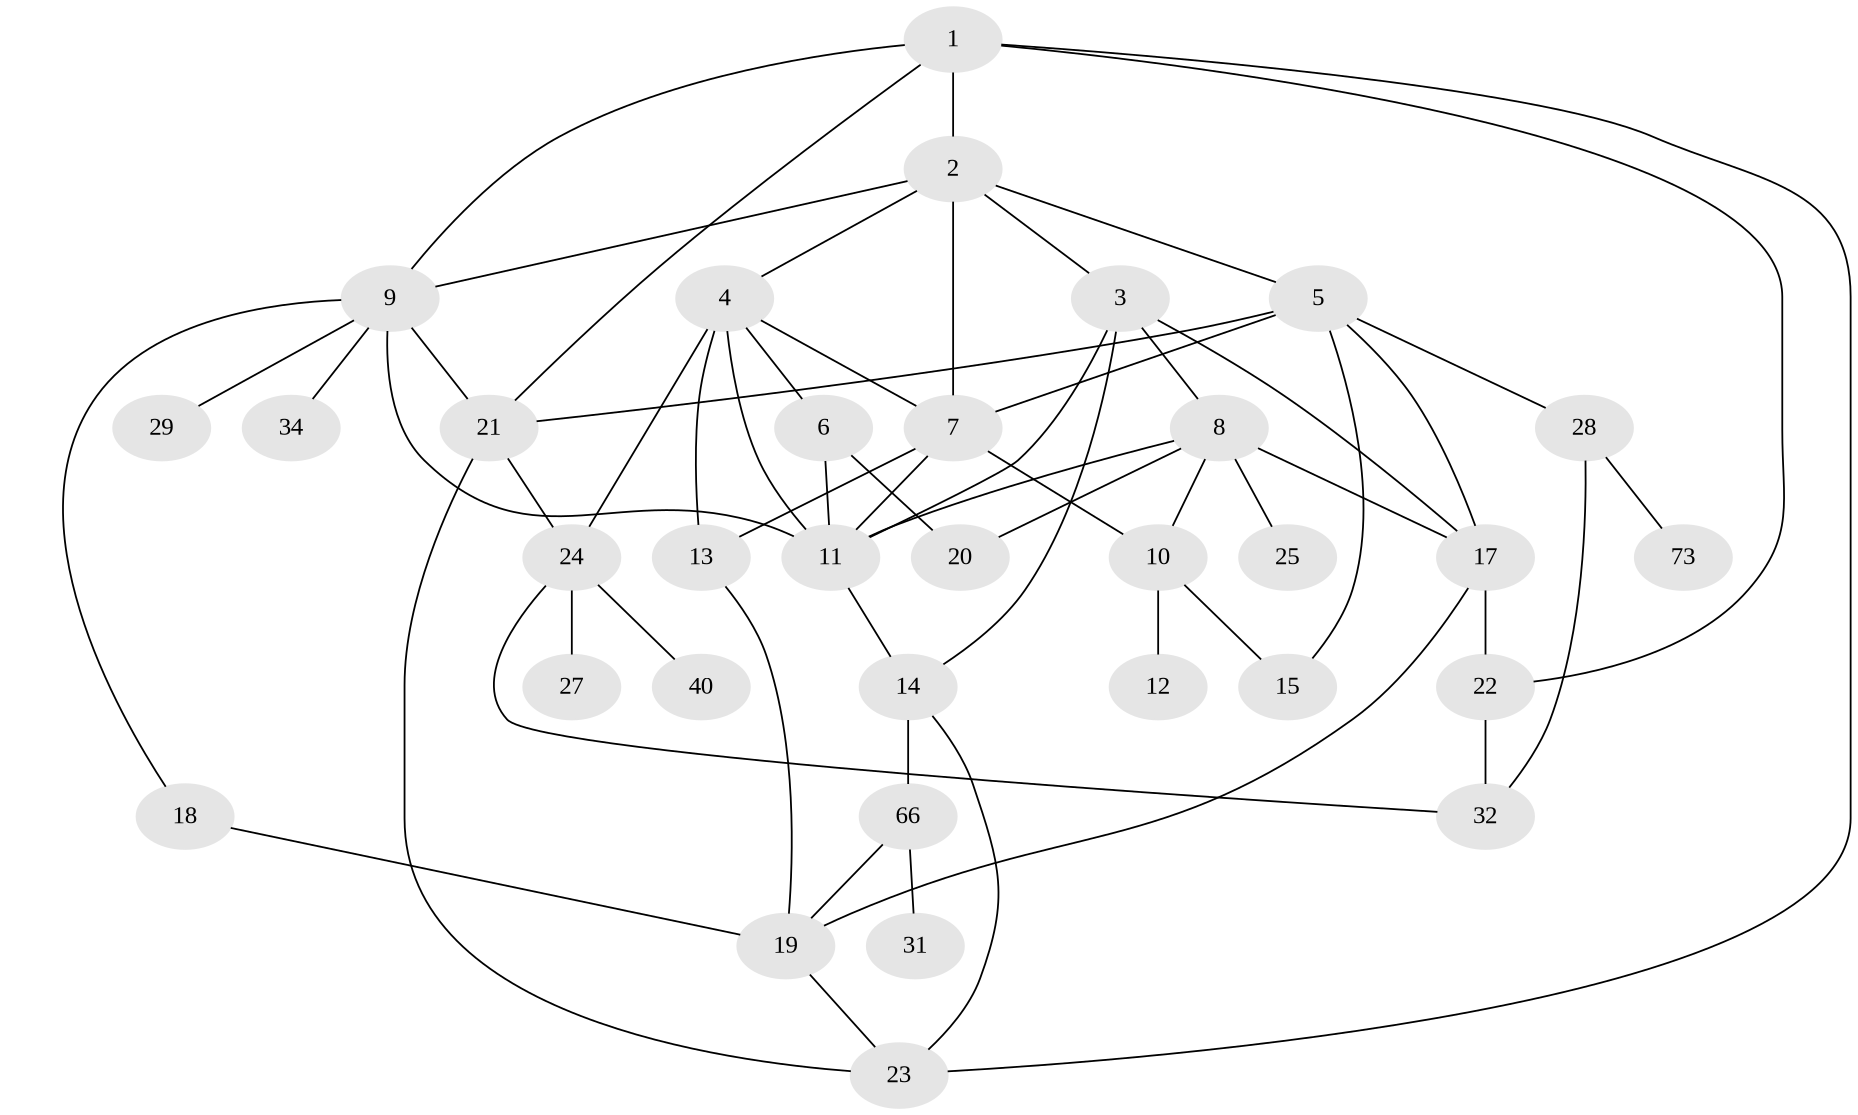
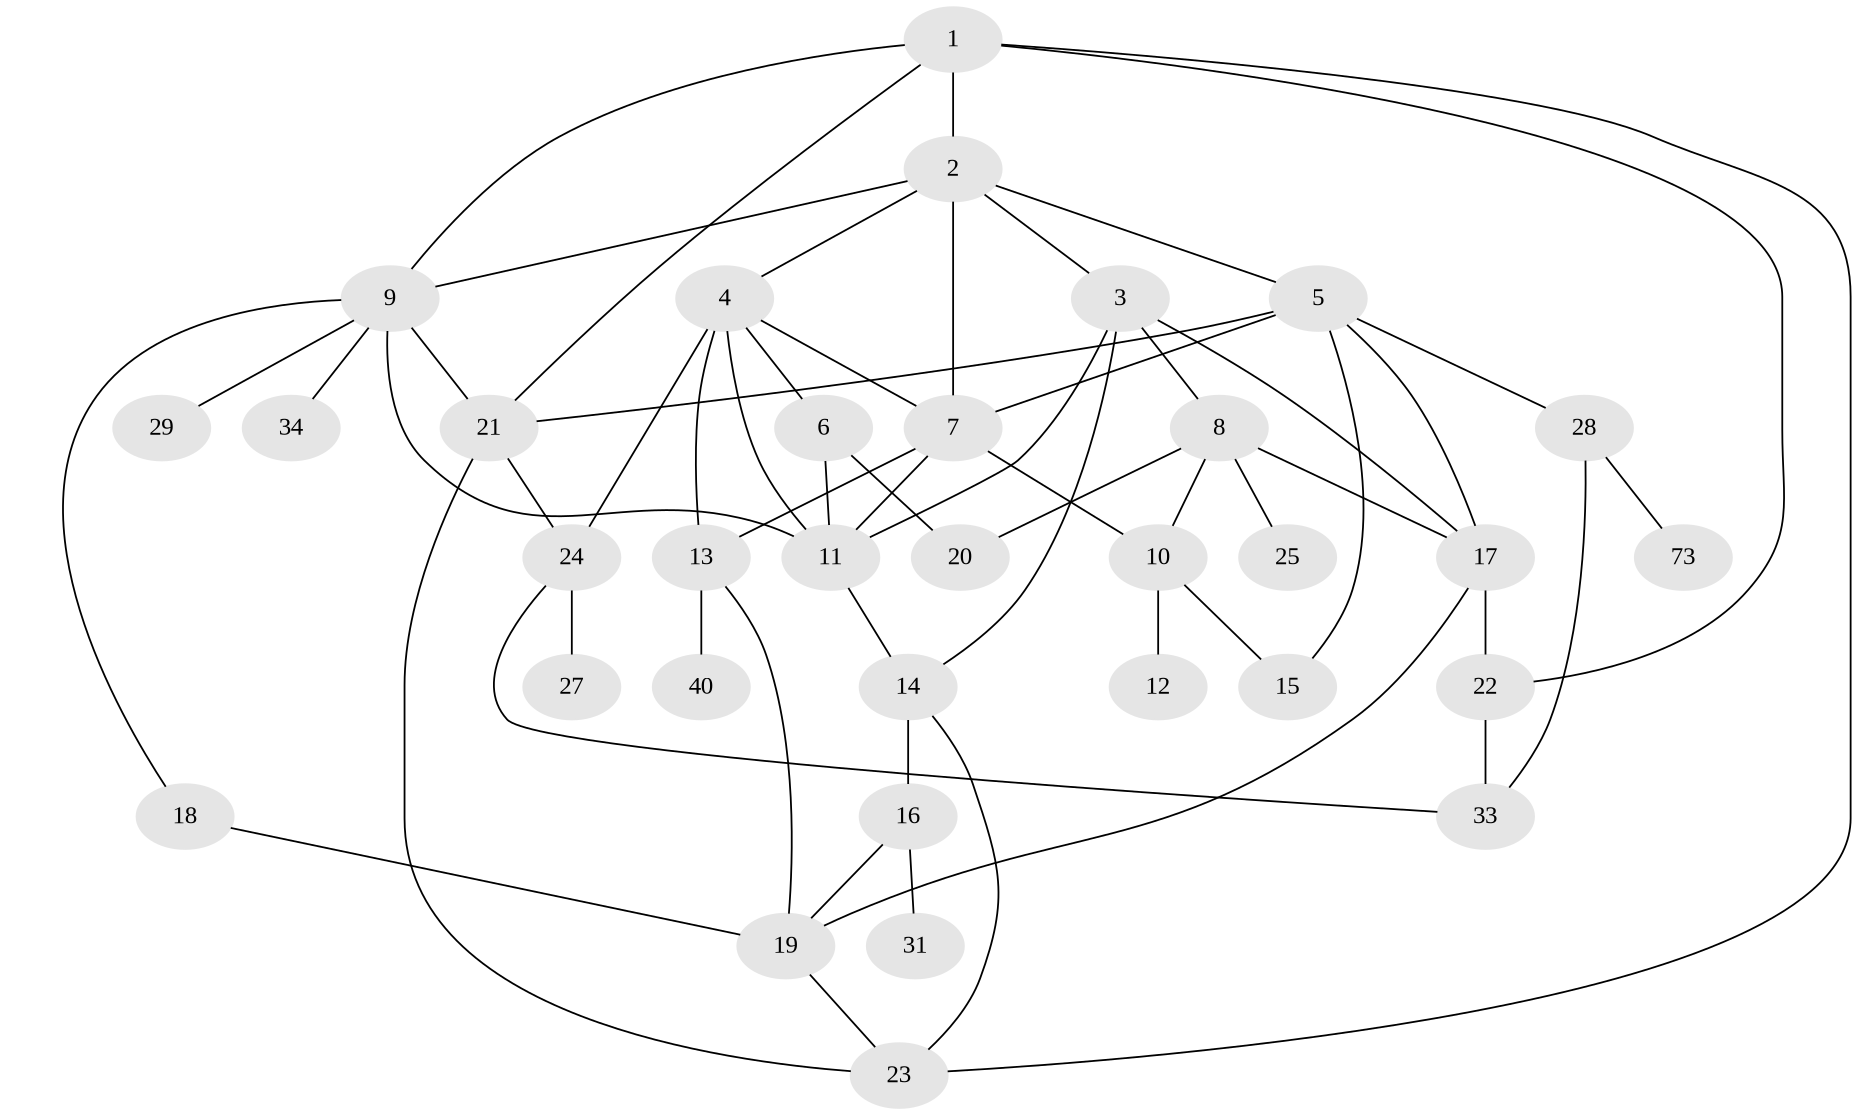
(1020, 483) -> none
(636, 622) -> (701, 622)
(908, 817) -> (908, 817)
(1486, 817) -> (1486, 817)
